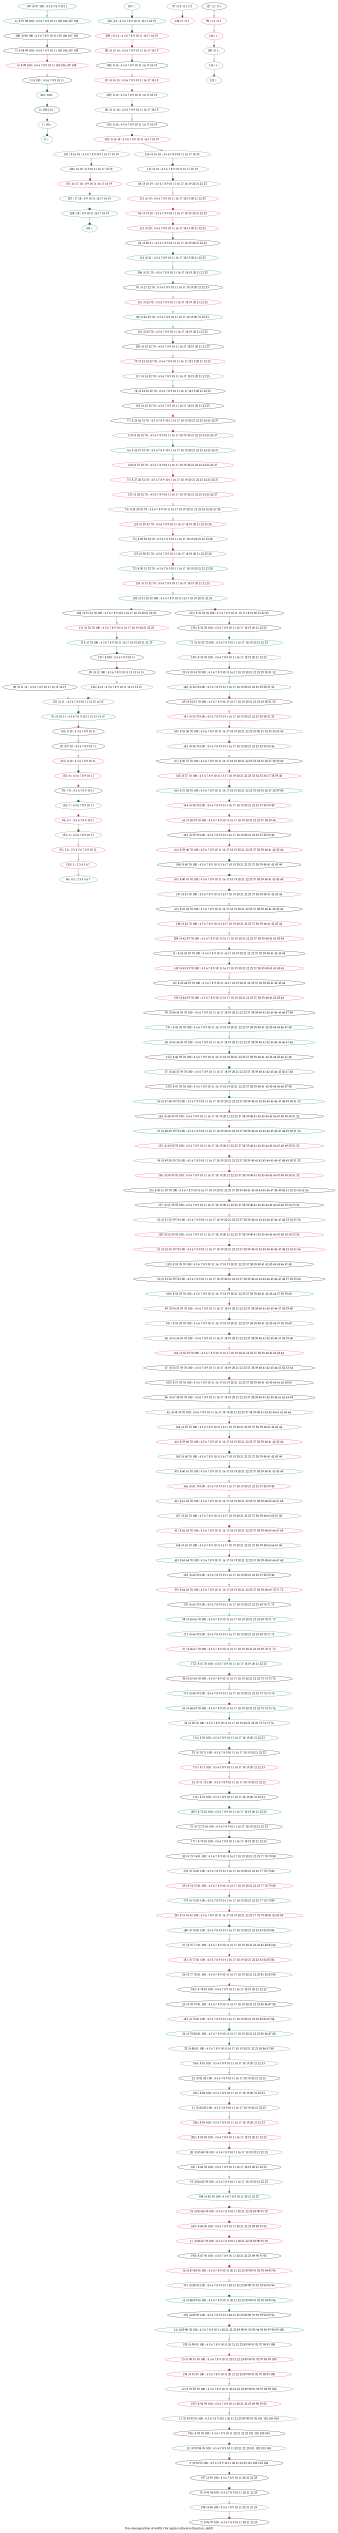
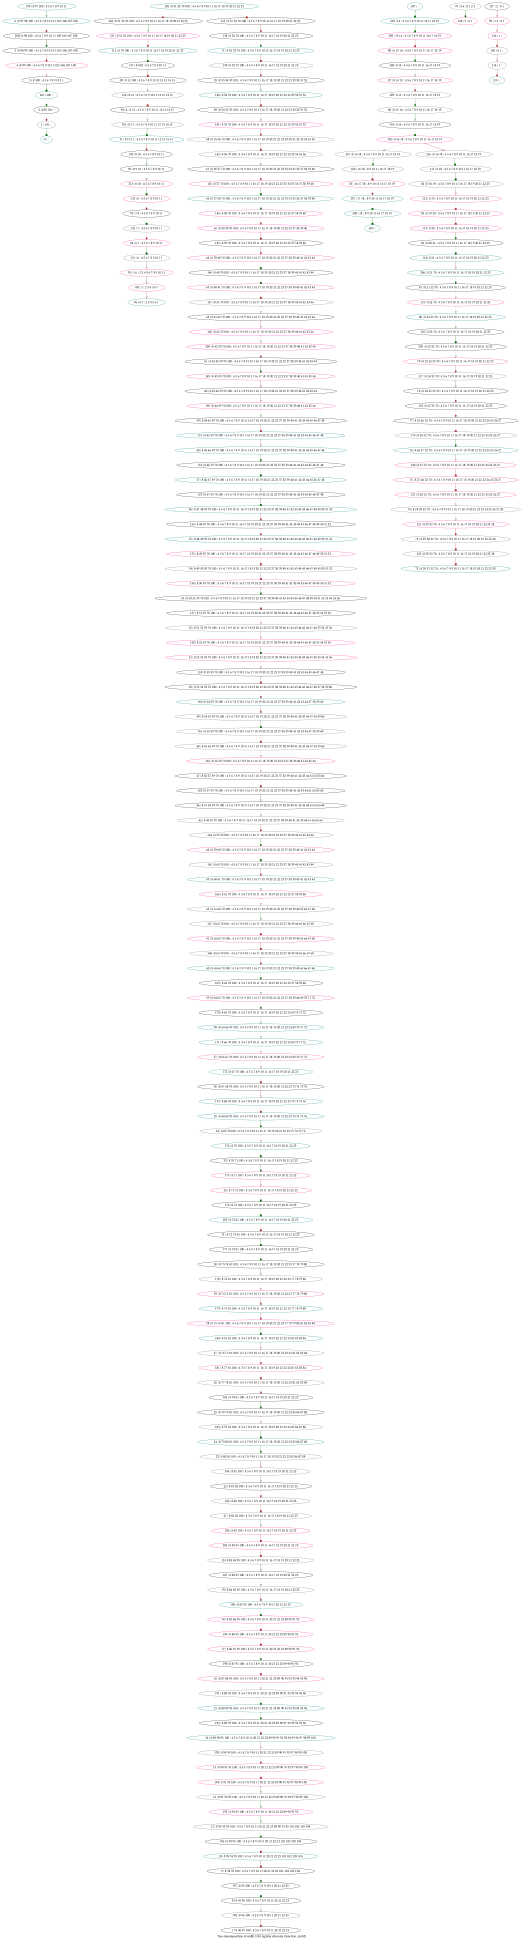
(173, 584) -> none
(99, 694) -> (148, 102)
